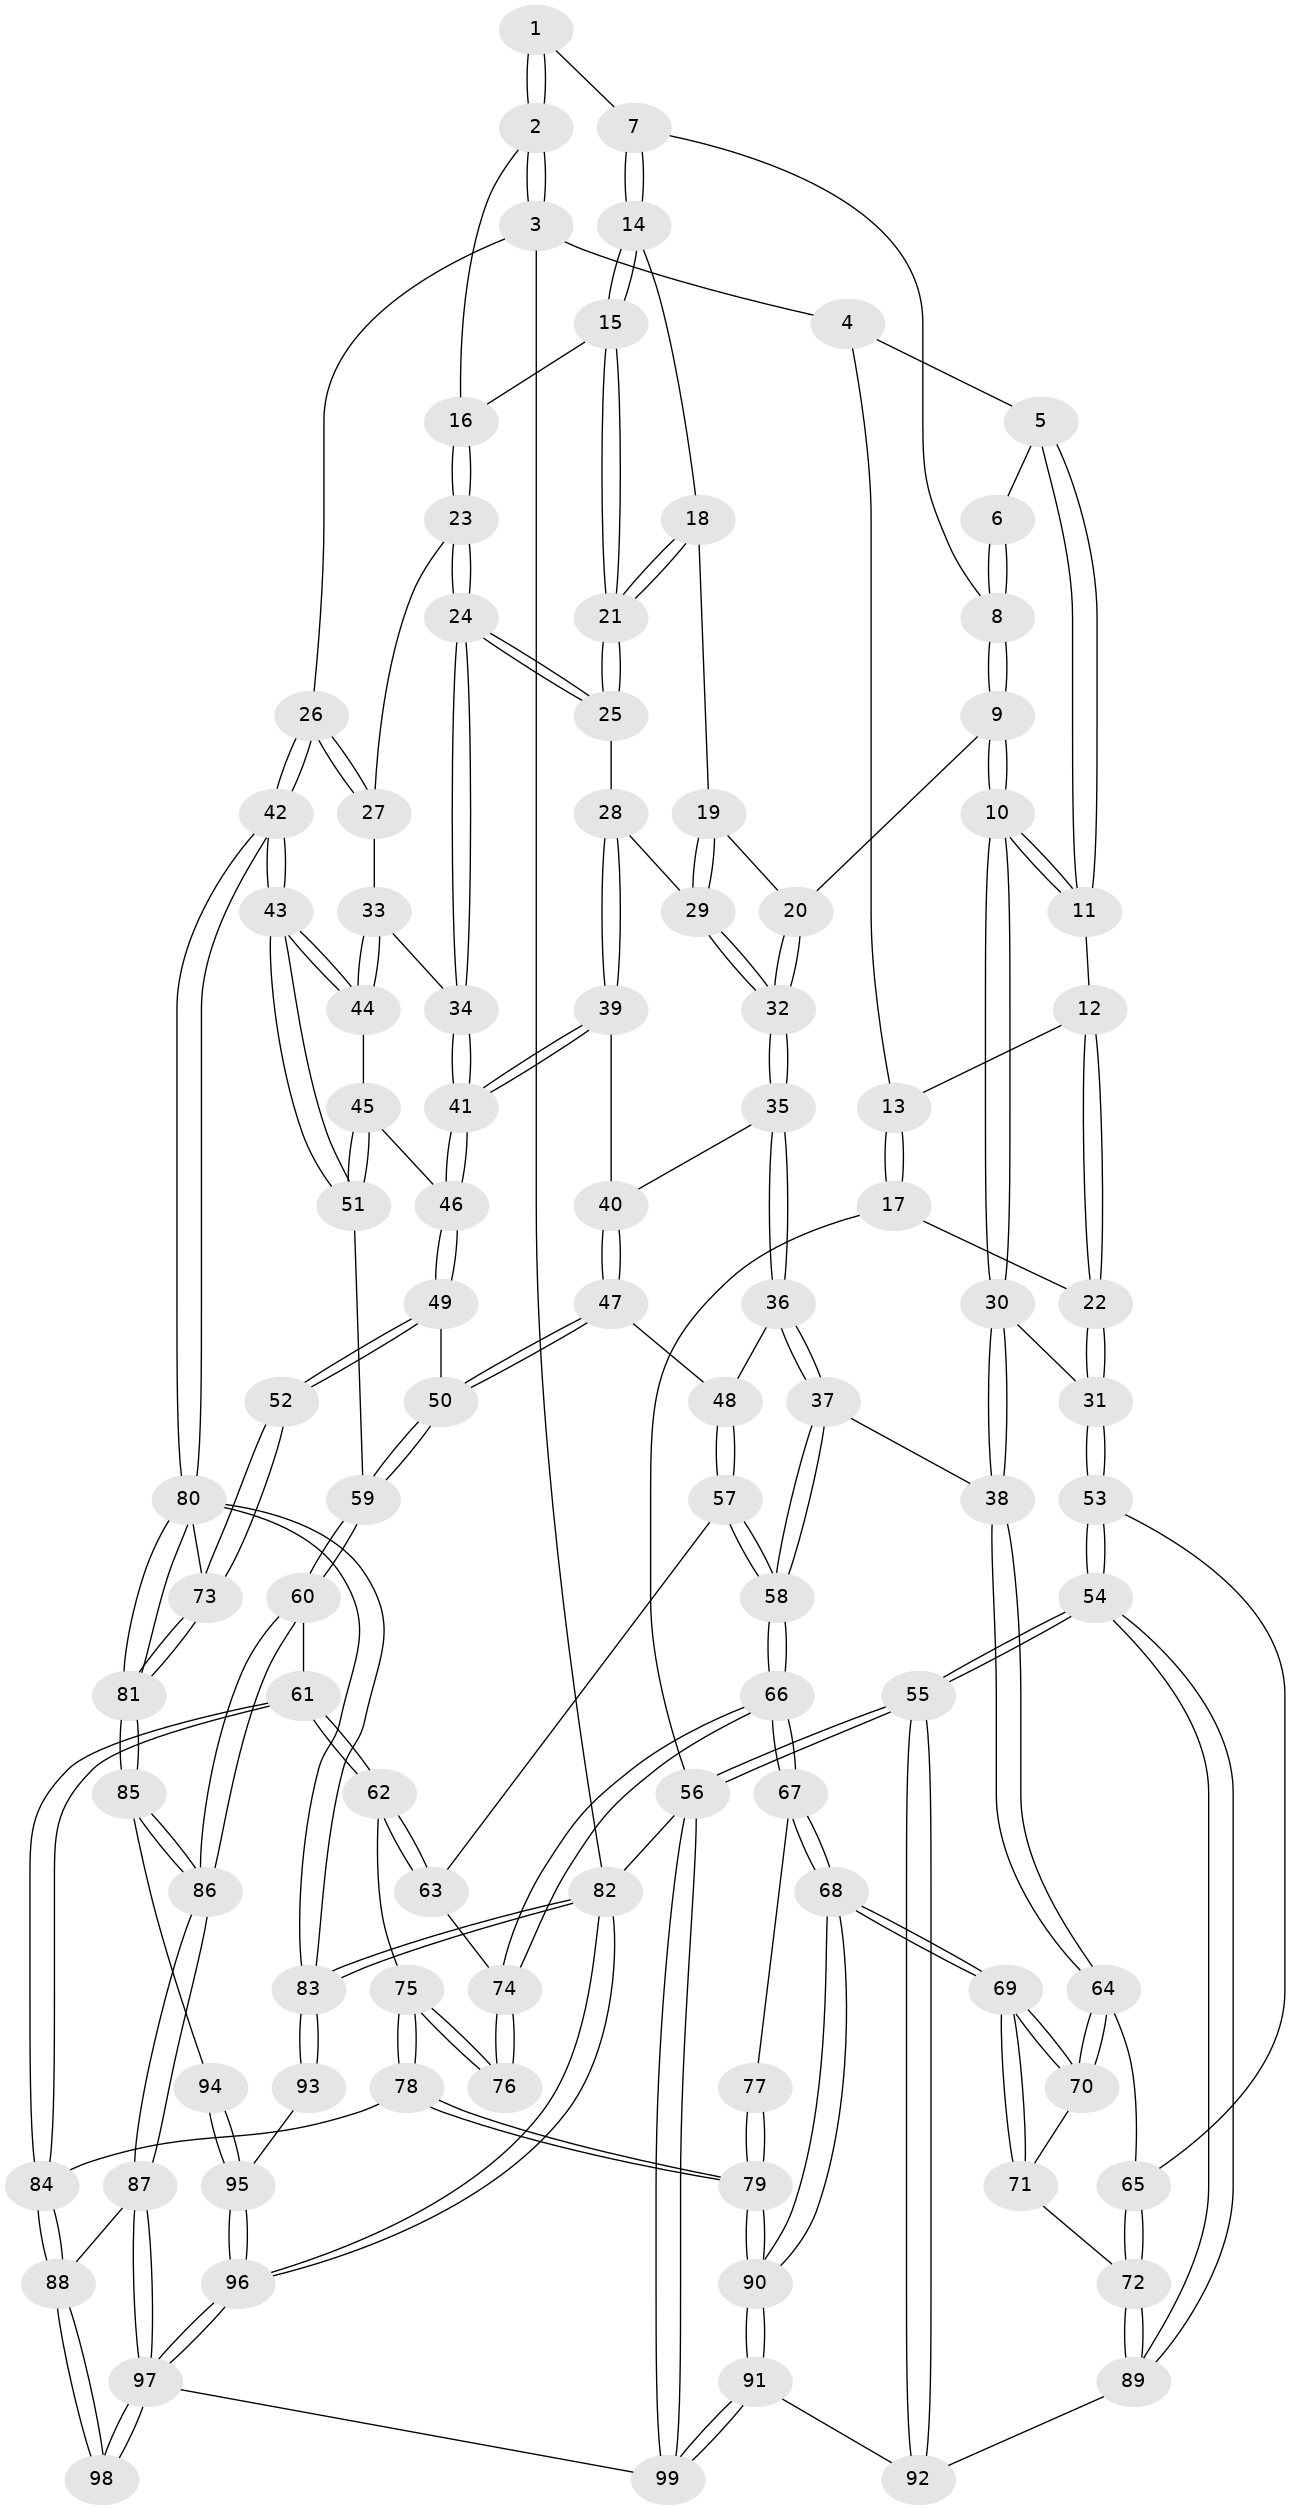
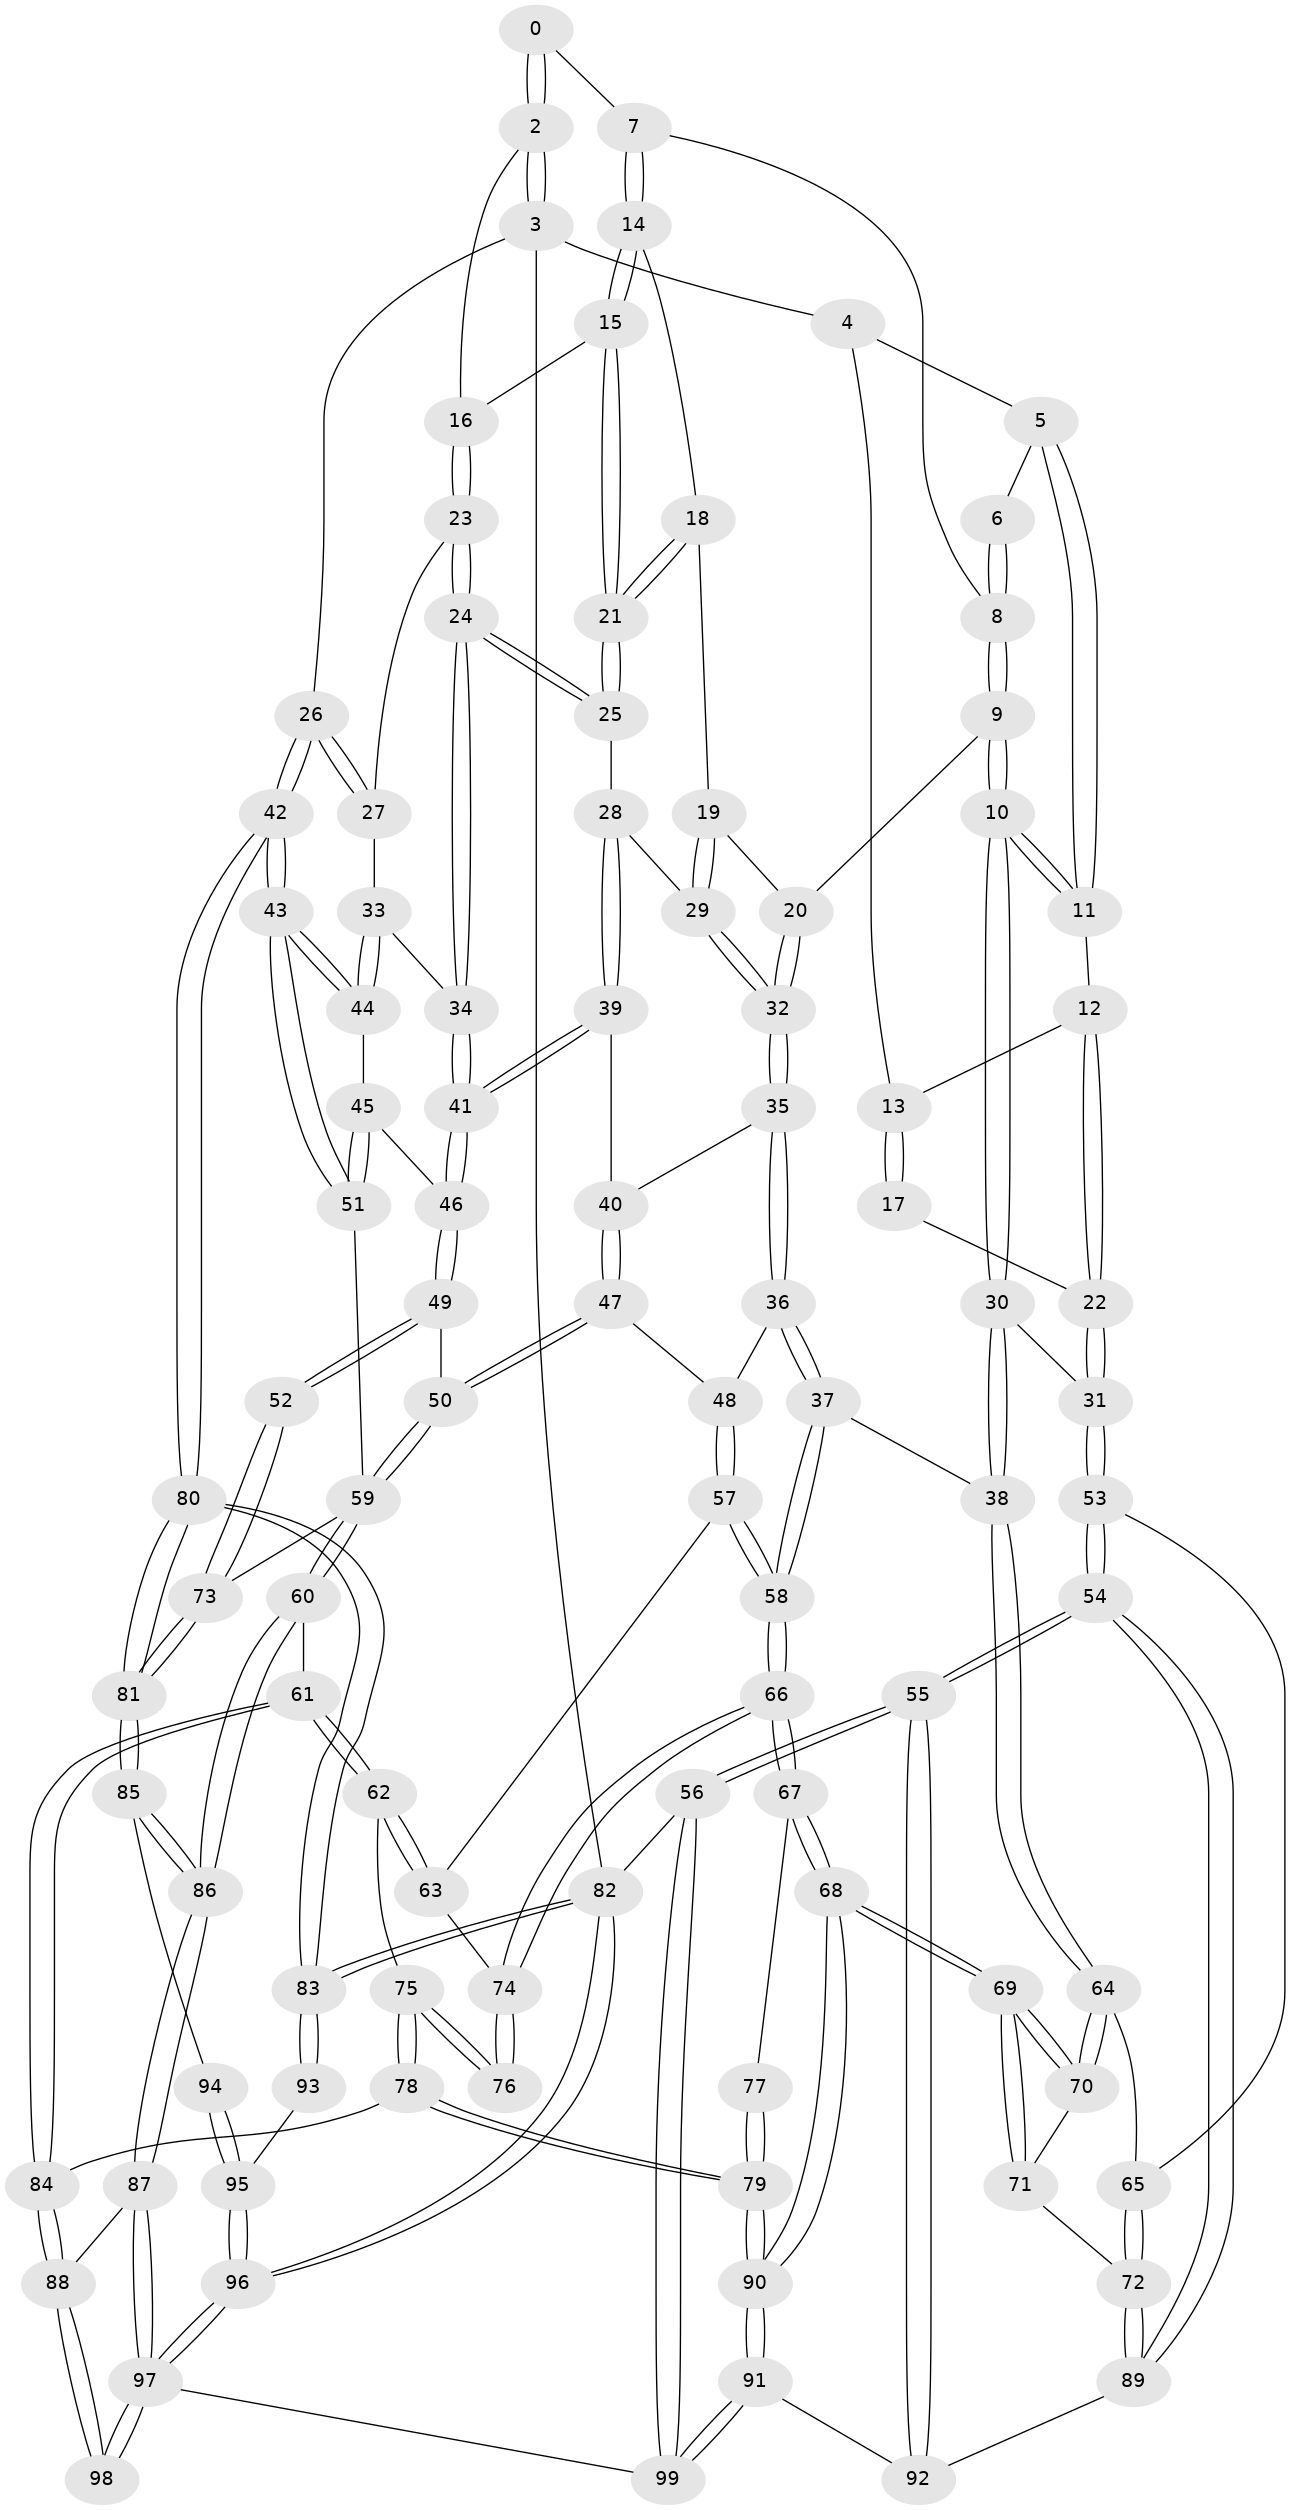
(536, 30) -> (536, 30)
(652, 1442) -> none
(197, 1549) -> (285, 1549)
